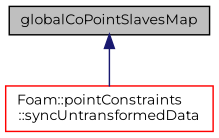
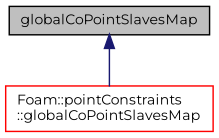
(109, 109) -> (109, 109)
